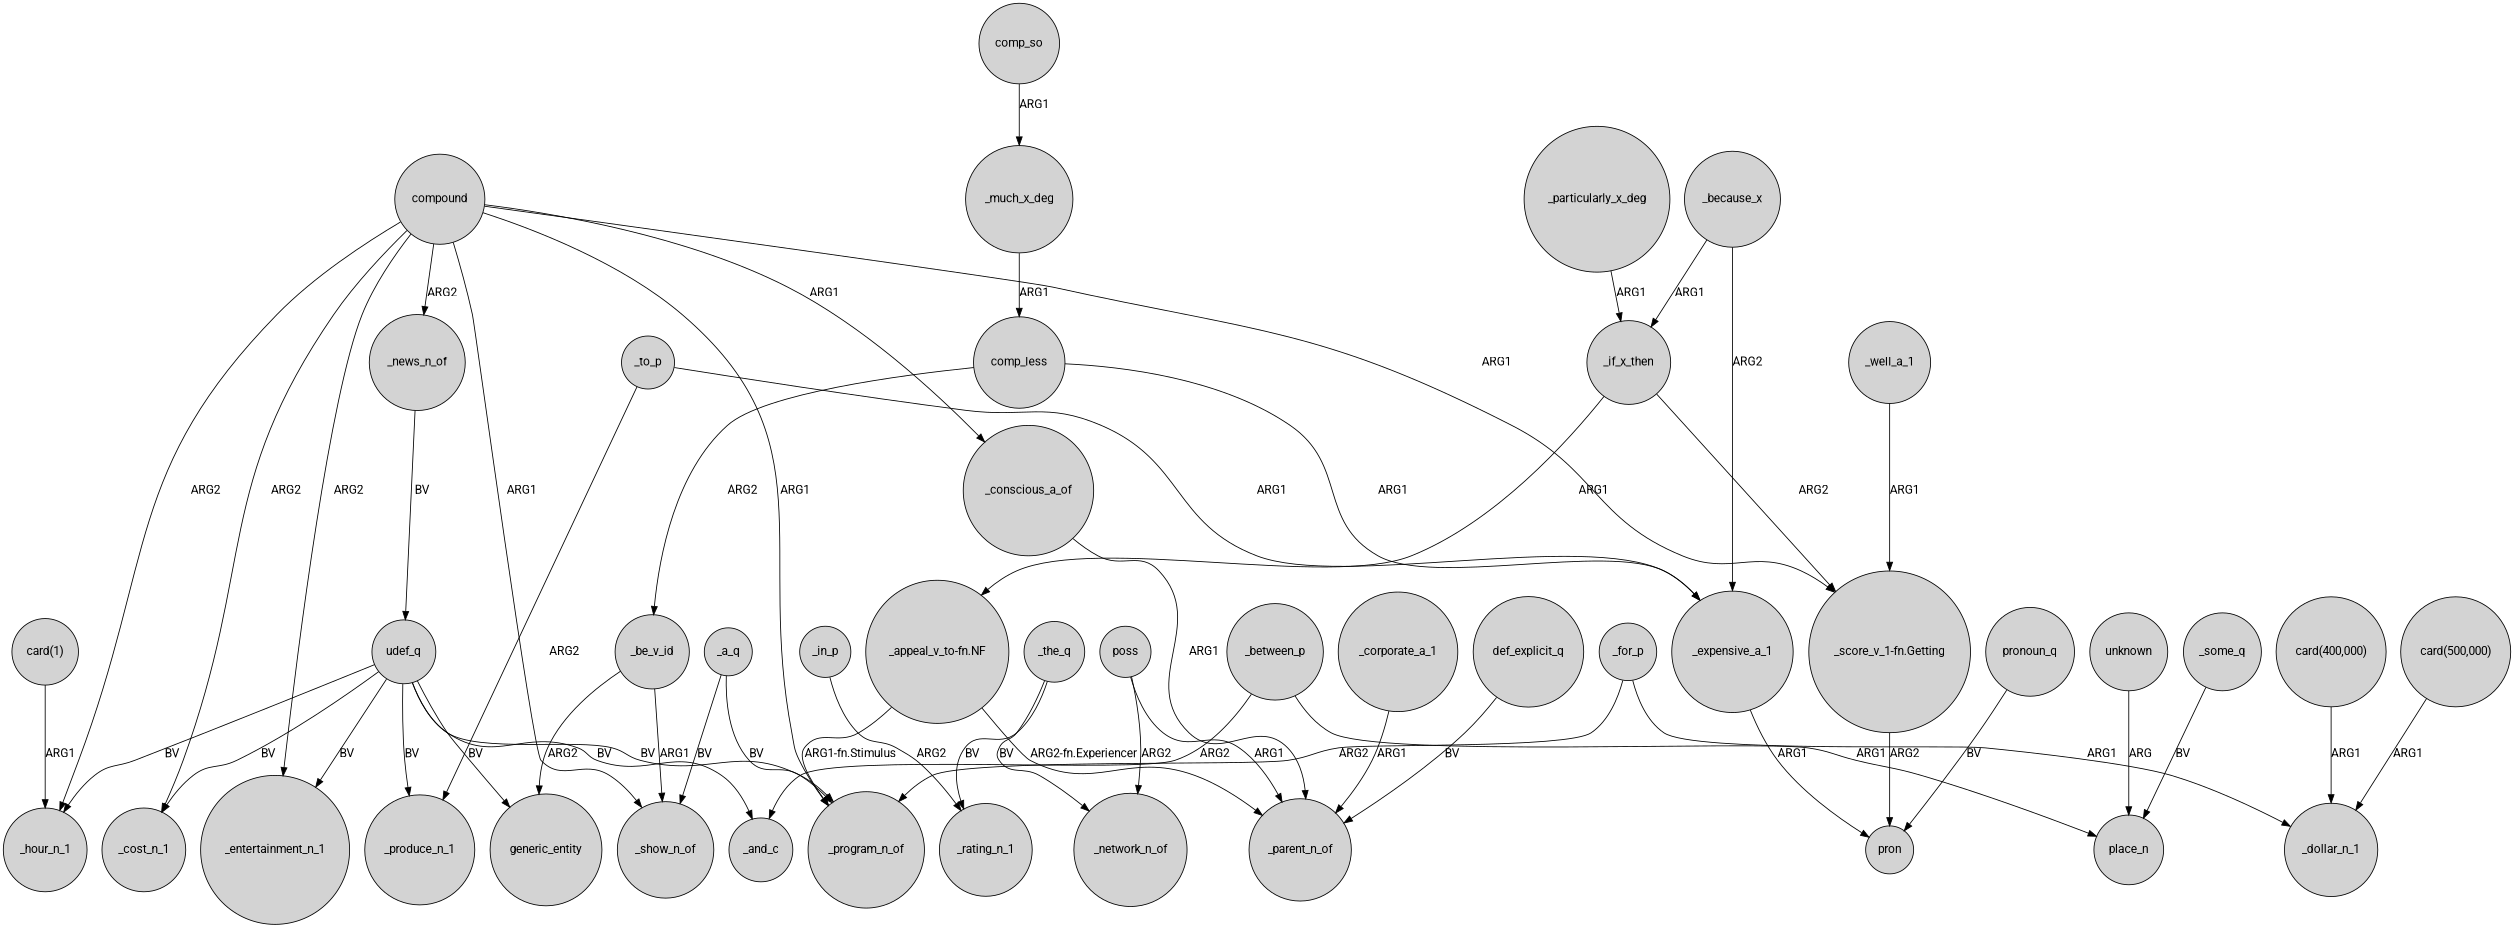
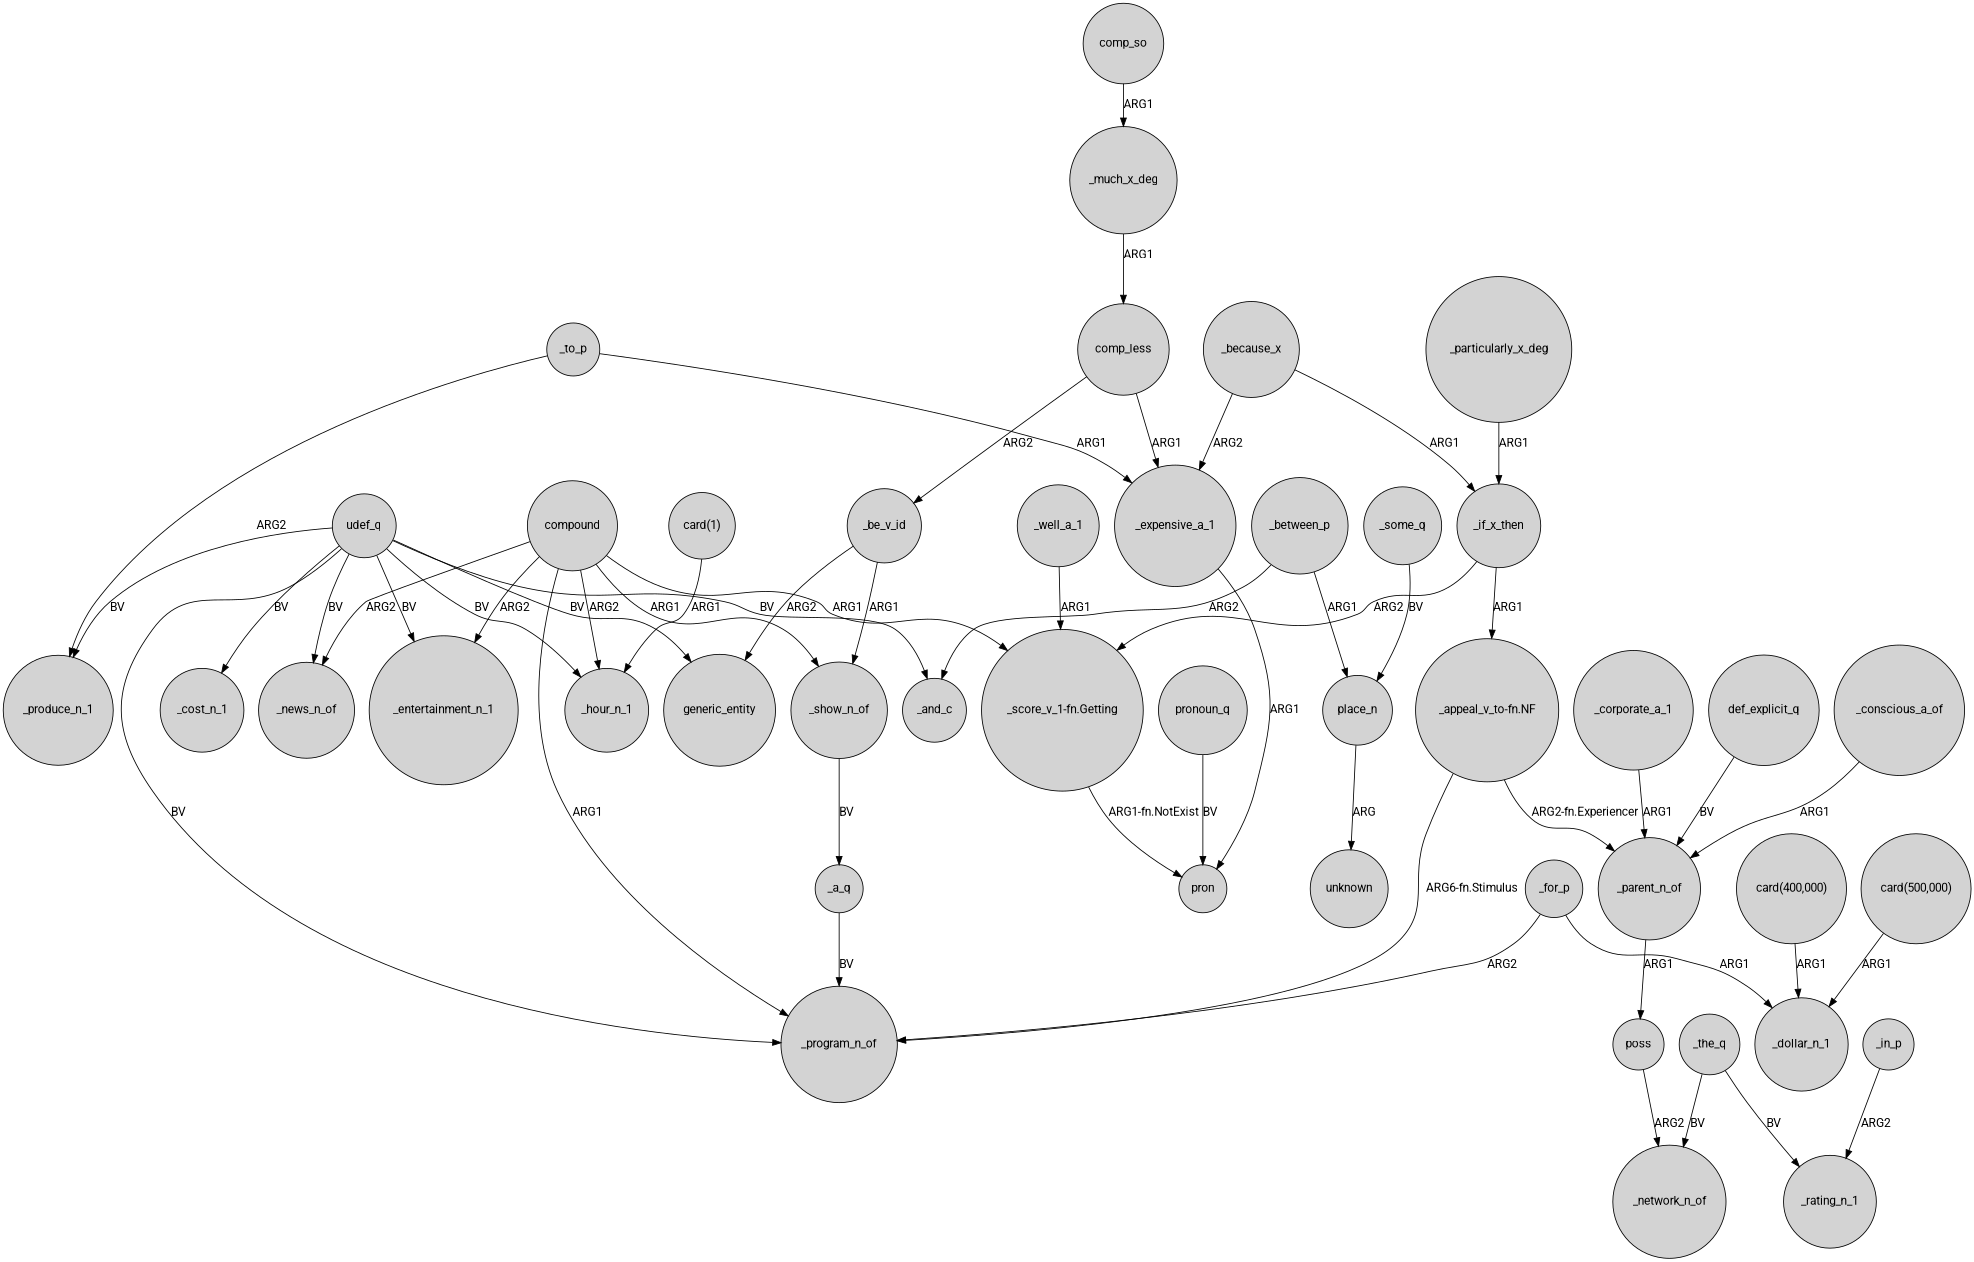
(755, 272) -> none
(248, 499) -> none
(410, 511) -> (328, 603)
(702, 735) -> (839, 807)
(1189, 742) -> (1643, 975)
(2129, 749) -> (1354, 793)
(850, 754) -> (1472, 889)
(1905, 754) -> (1154, 813)
